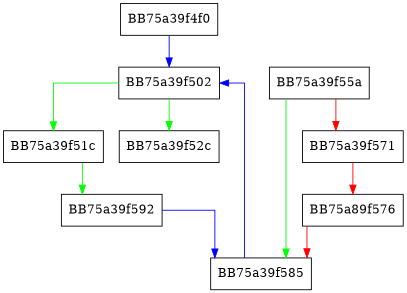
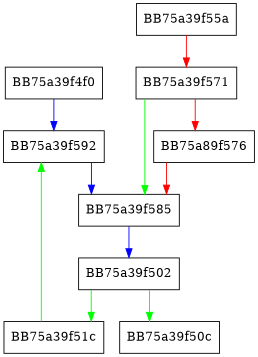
(169, 47) -> (54, 110)
(169, 147) -> (170, 337)
(286, 174) -> (145, 142)
